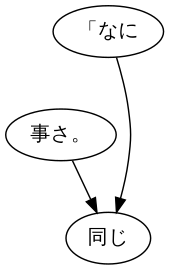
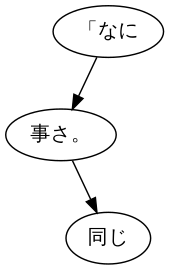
(130, 128) -> (88, 77)
